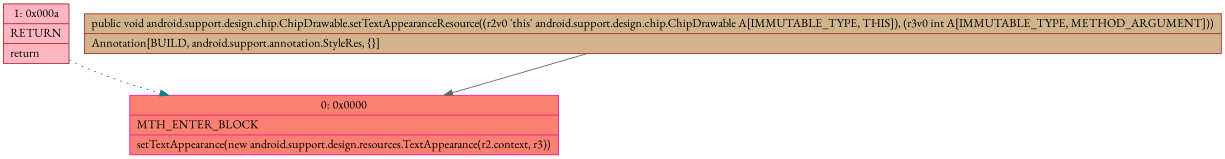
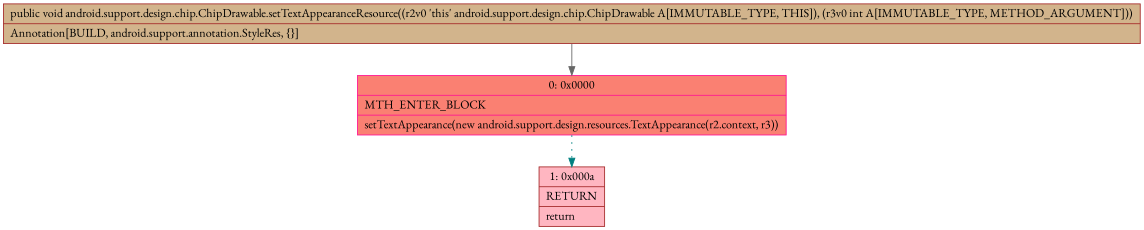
(114, 79) -> (572, 147)
